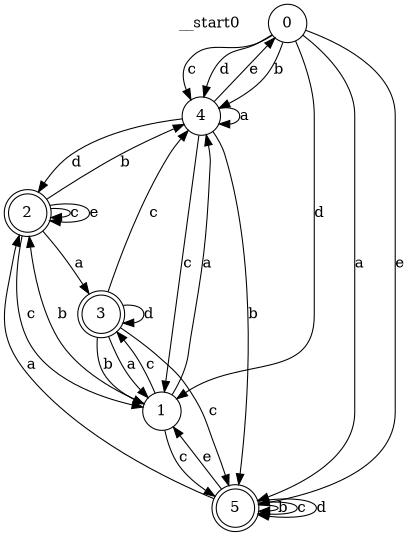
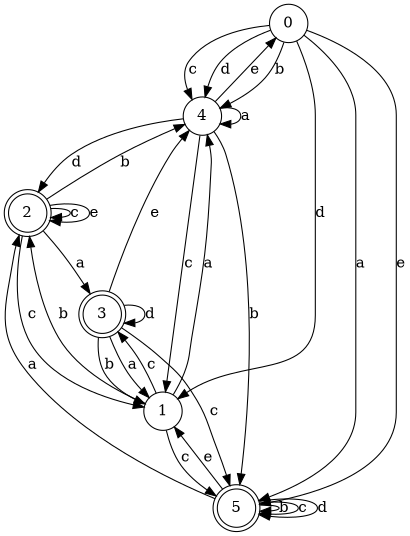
(210, 23) -> none
(153, 213) -> (155, 213)
